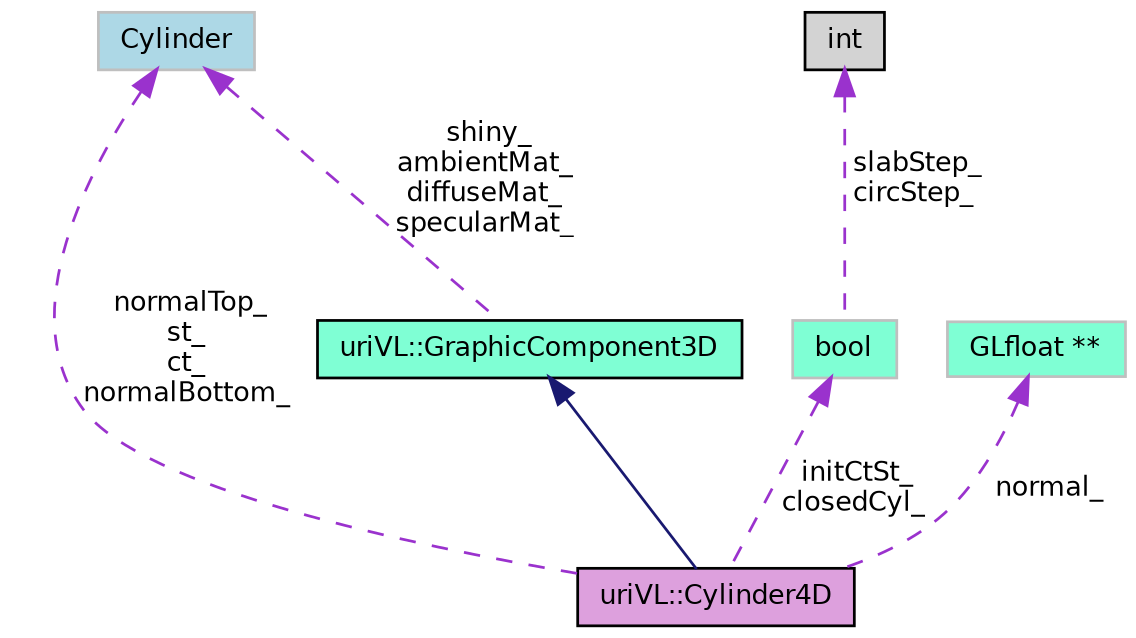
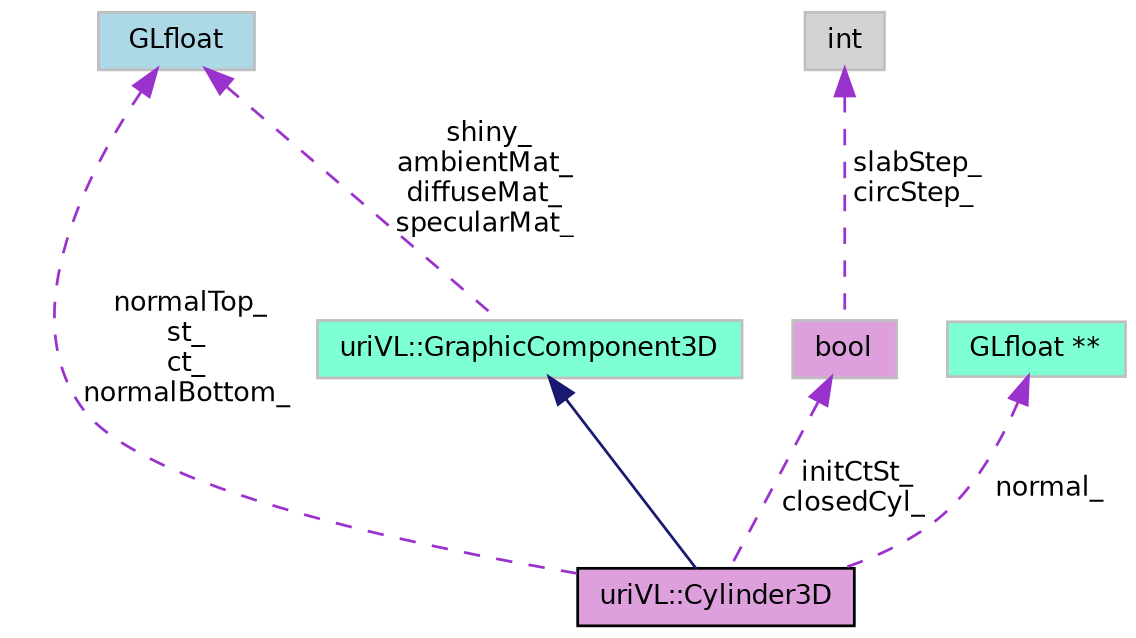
(176, 41) -> (176, 41)
(845, 41) -> (845, 41)
(530, 349) -> (530, 349)
(845, 349) -> (845, 349)
(716, 597) -> (716, 597)
